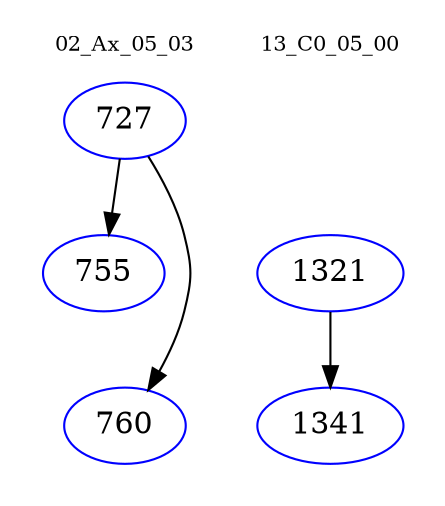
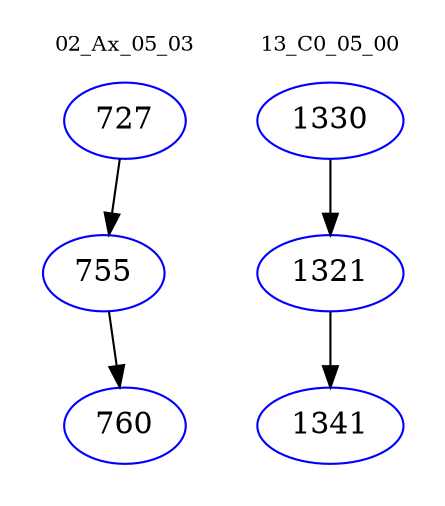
none -> (330, 121)
(190, 263) -> (113, 338)
